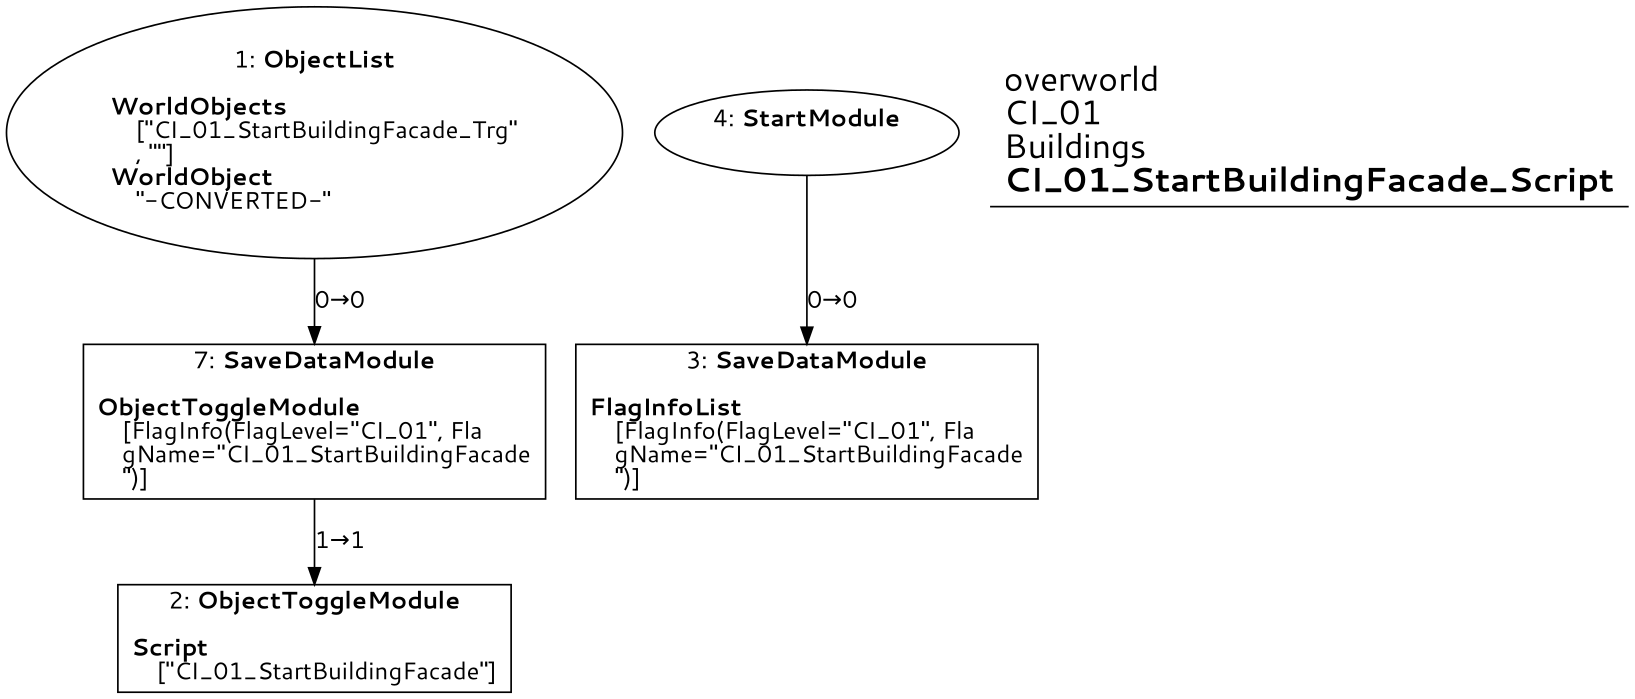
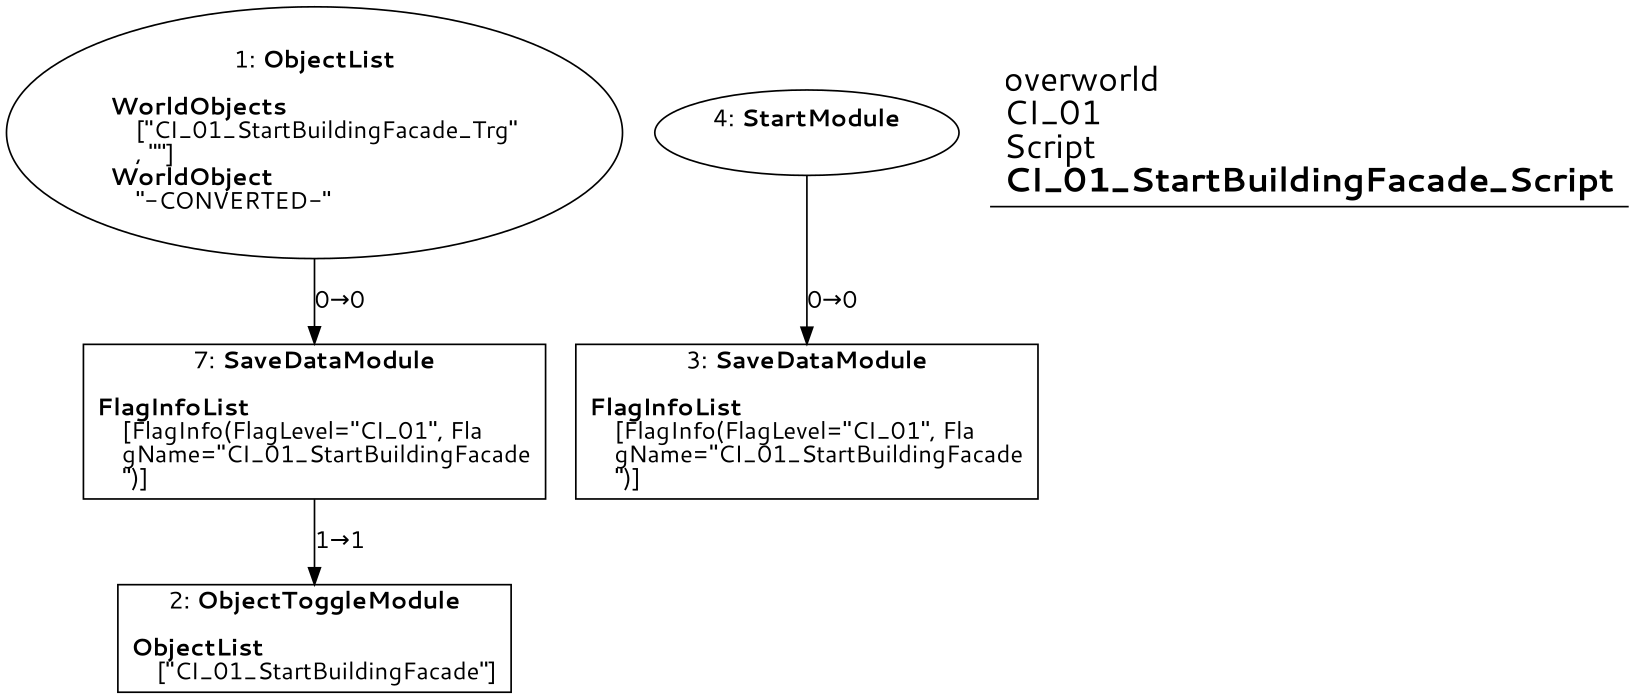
(1075, 148) -> (1050, 148)
(229, 408) -> (173, 408)
(170, 649) -> (198, 649)
